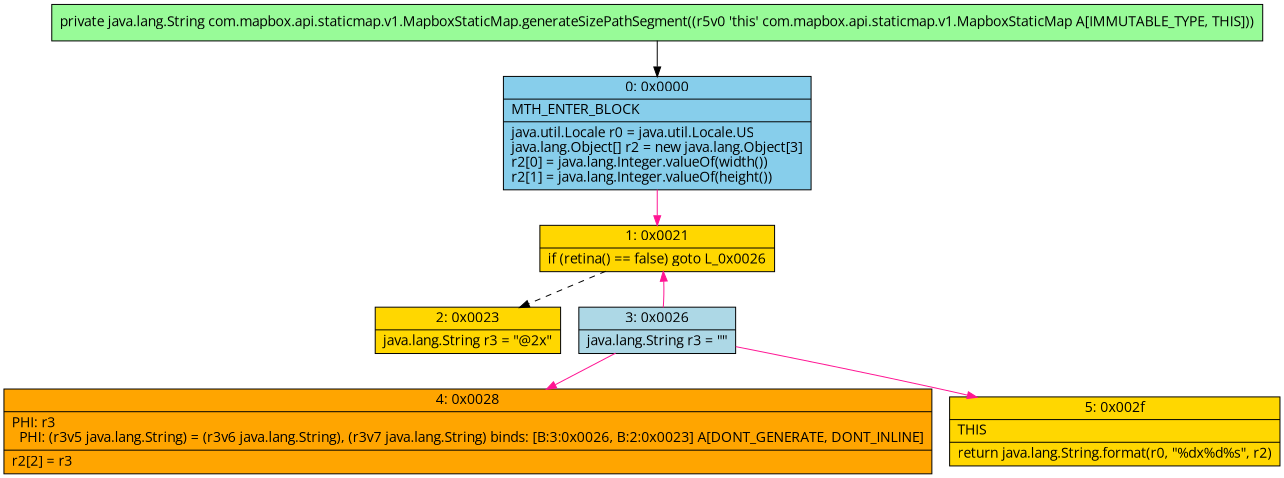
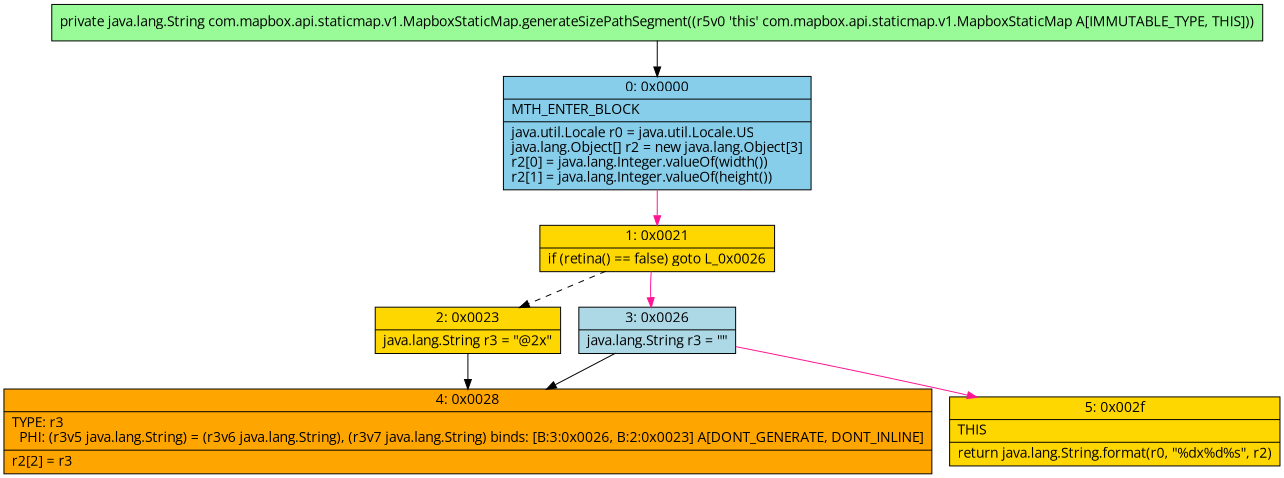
(664, 294) -> (651, 284)
none -> (468, 366)
(586, 369) -> (586, 369)
(36, 423) -> (40, 423)
